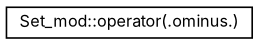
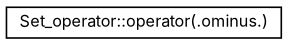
(129, 23) -> (144, 23)
